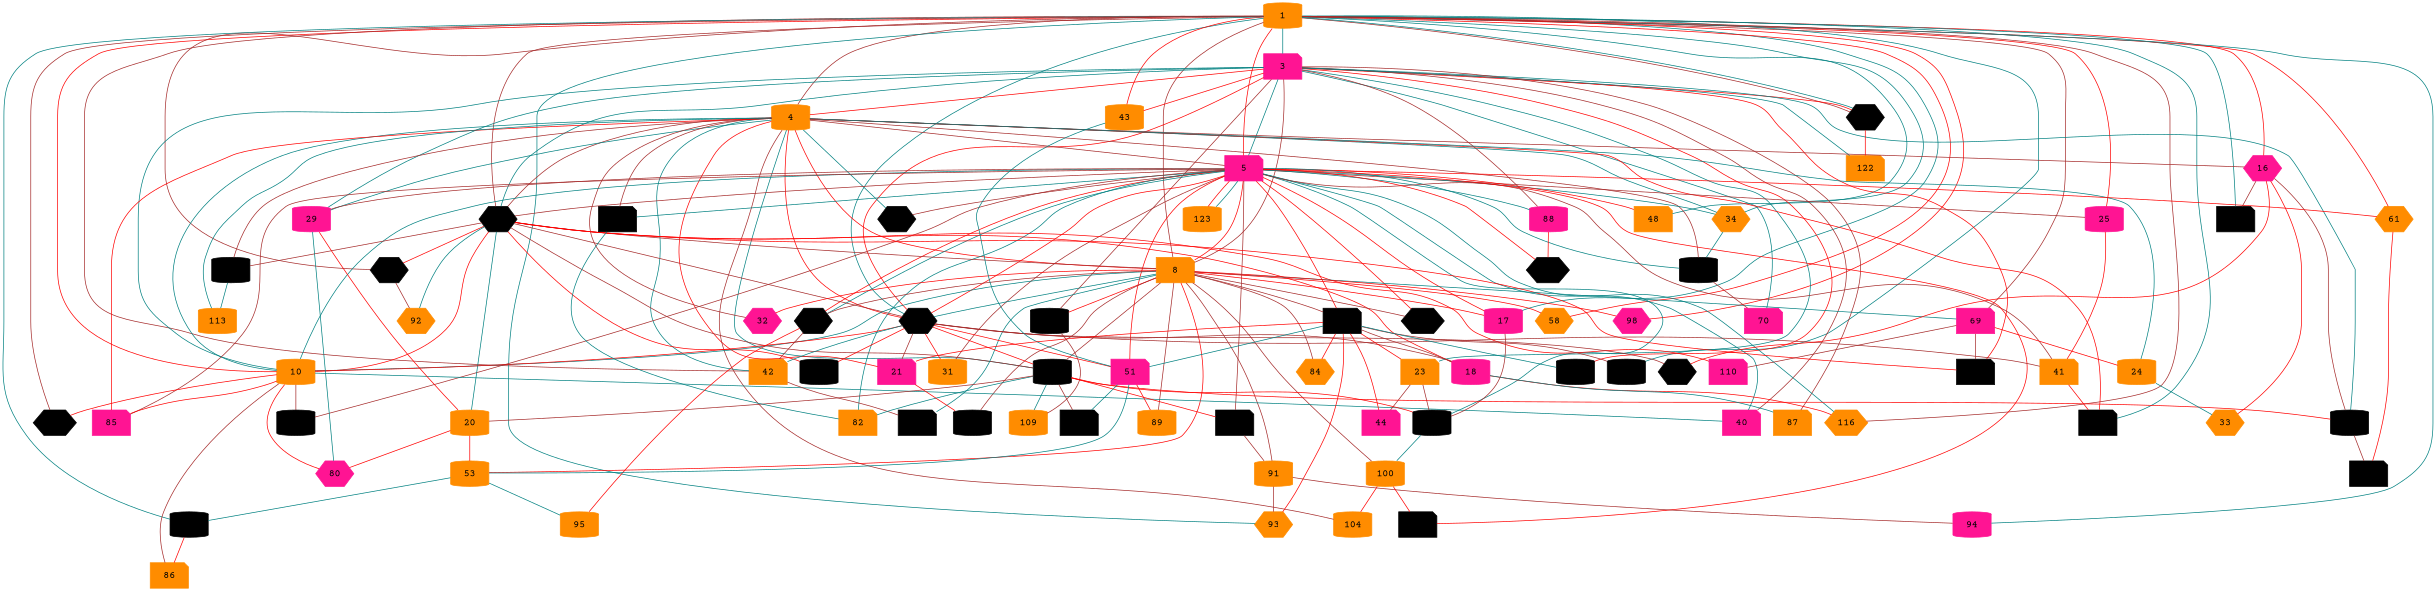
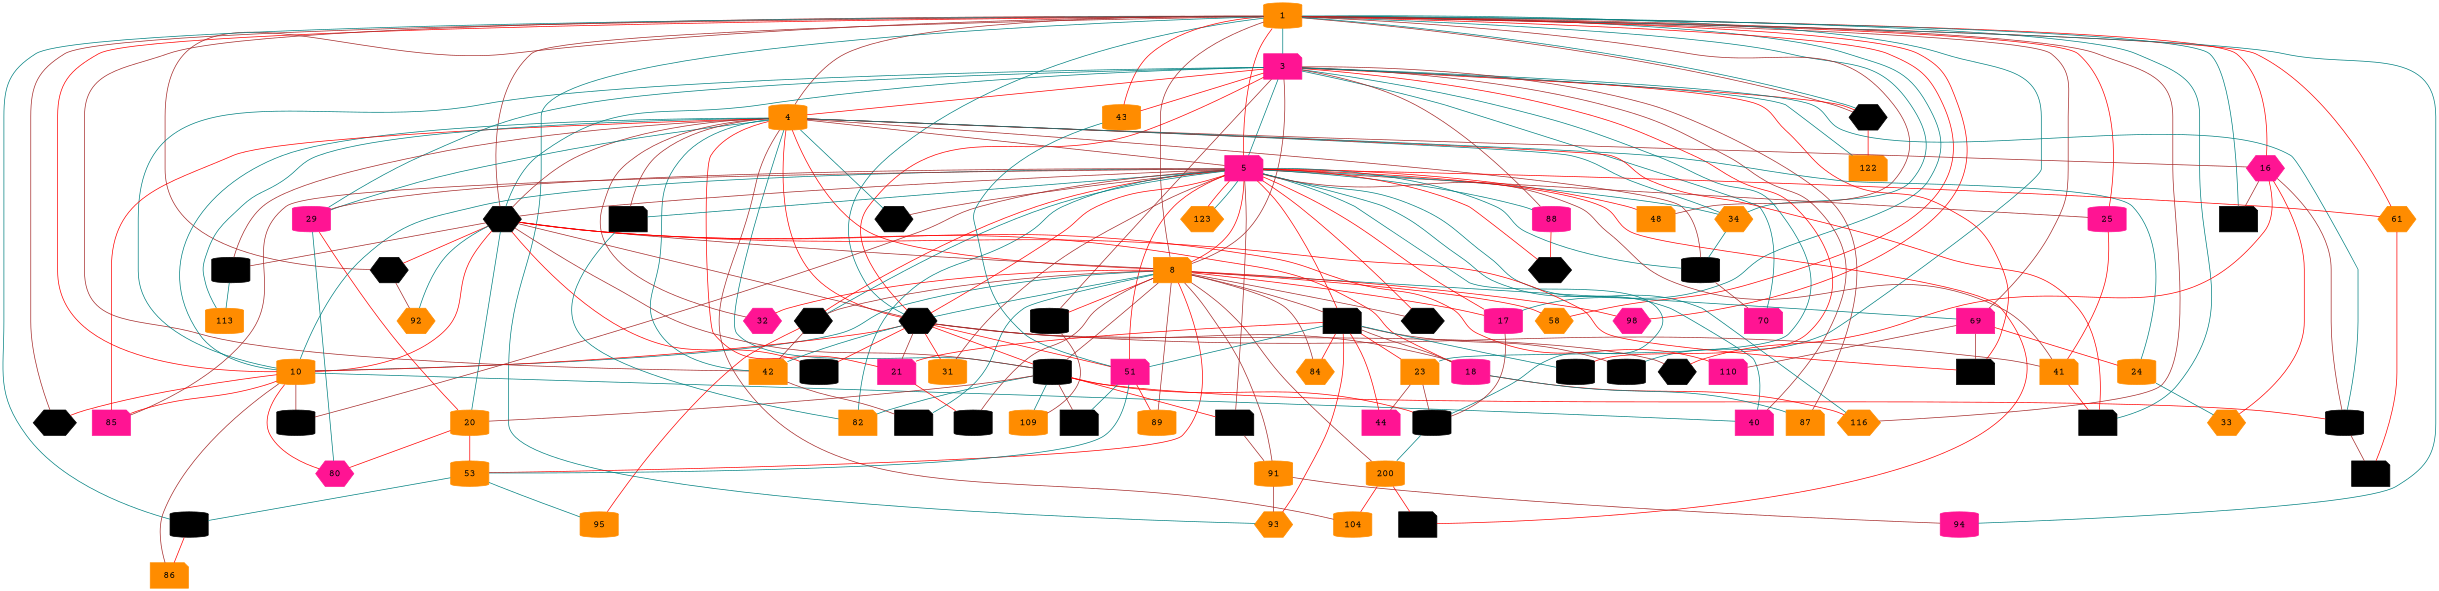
(1757, 58) -> (1758, 58)
(1202, 219) -> (1202, 219)
(1385, 474) -> (1385, 474)
